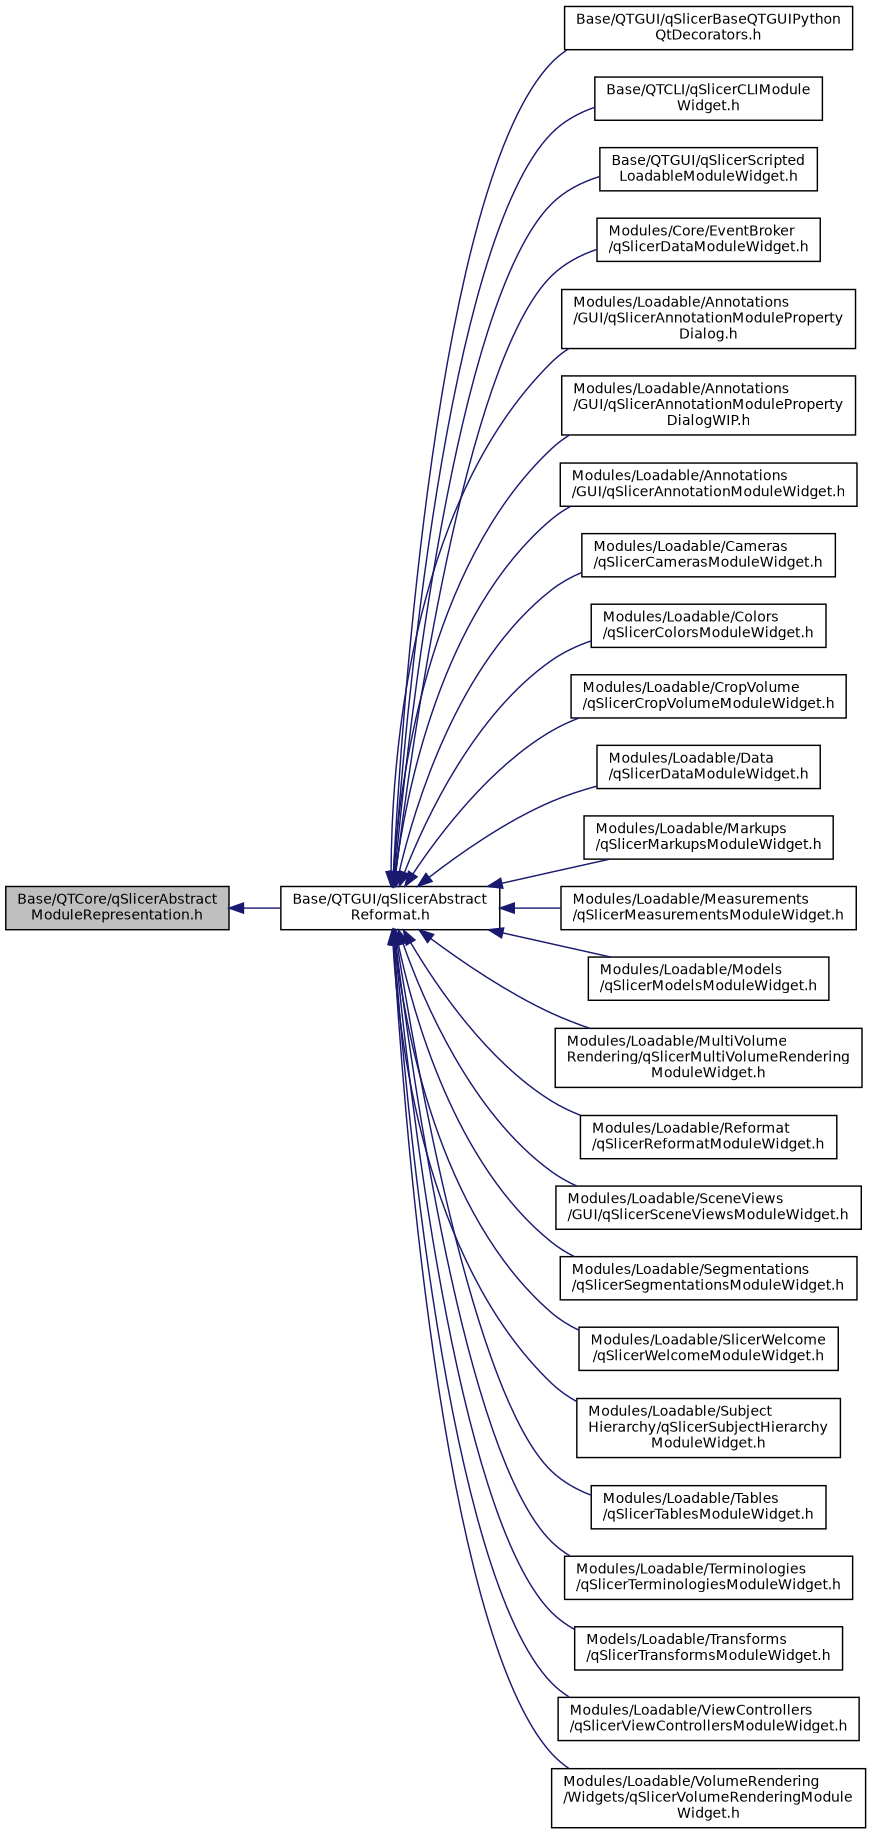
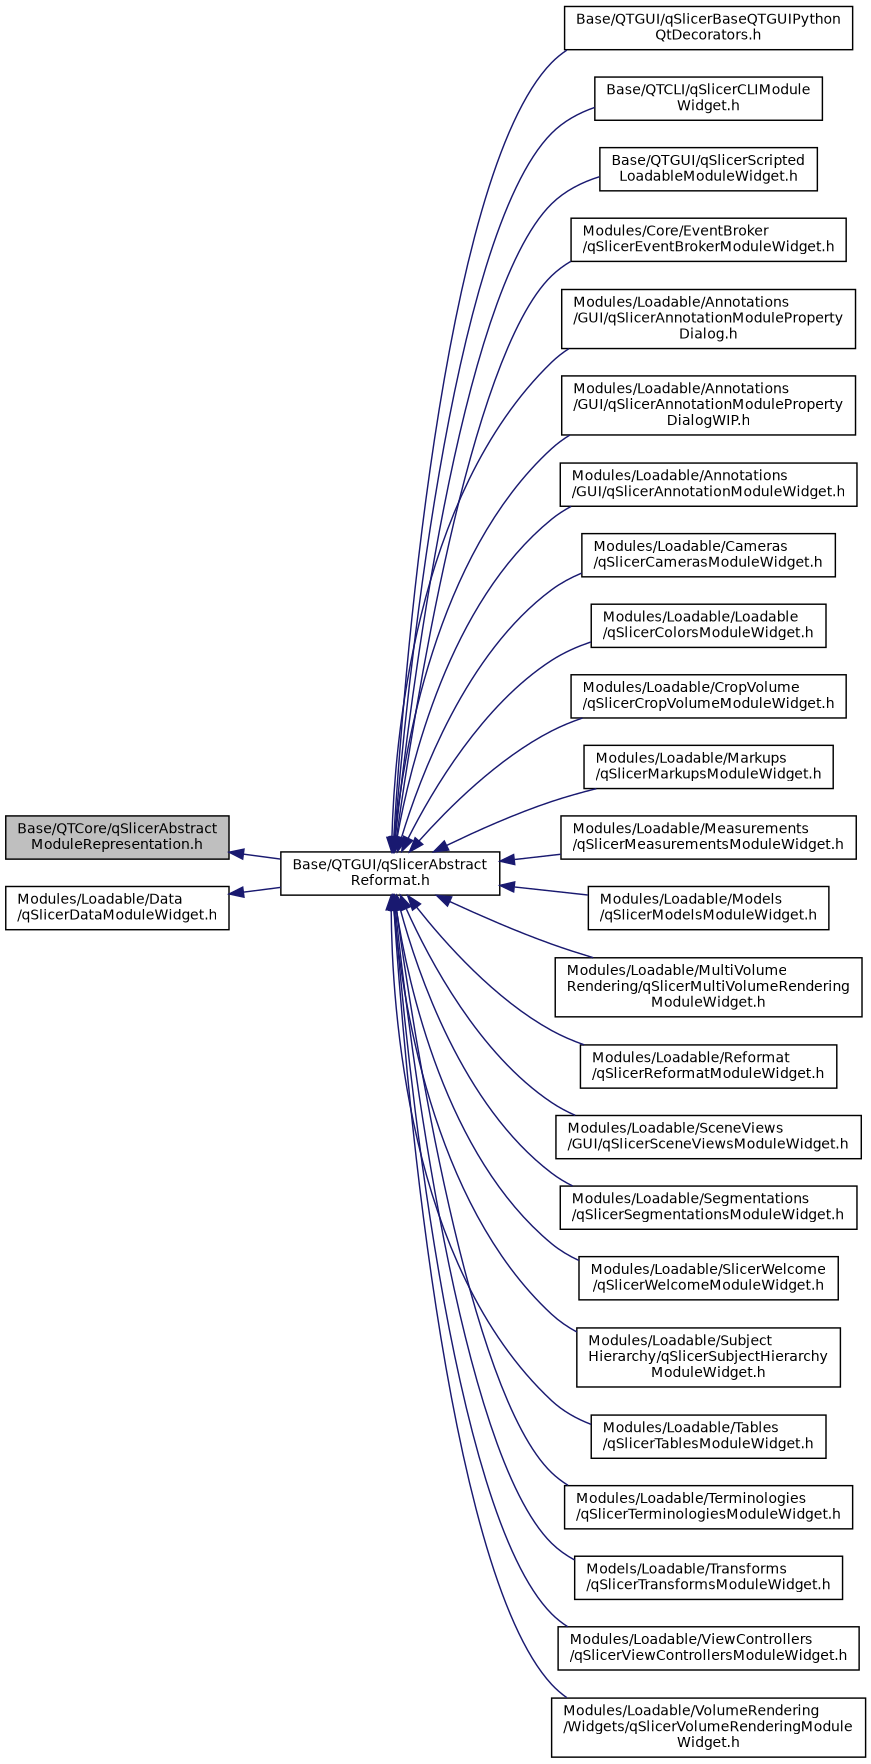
(709, 240) -> (709, 240)
(709, 626) -> (709, 626)
(509, 823) -> (262, 890)
